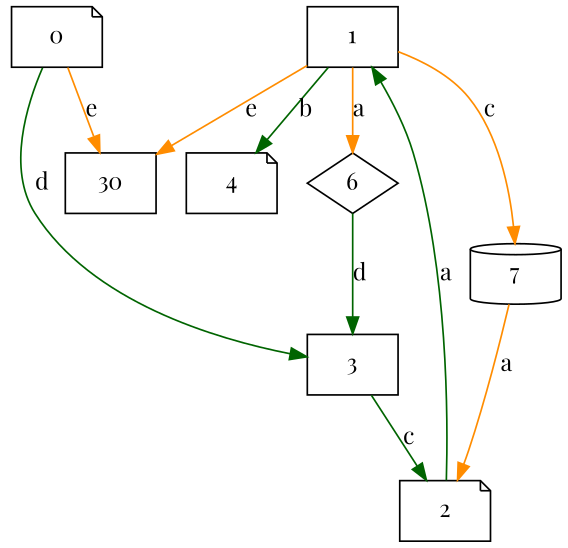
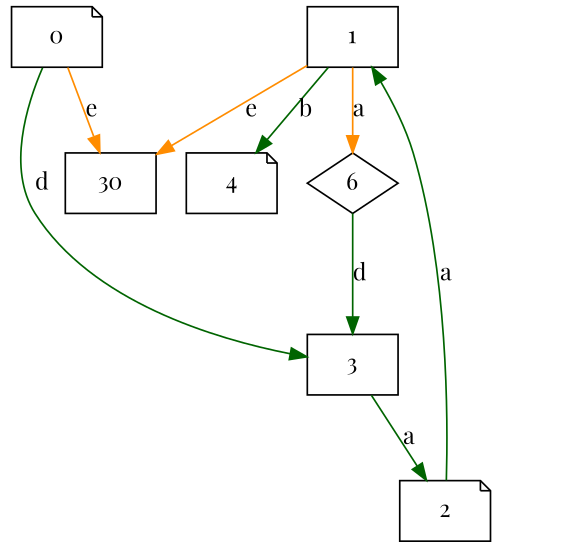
(516, 274) -> none
(409, 438) -> (409, 438)
